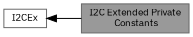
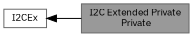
(135, 18) -> (135, 18)
